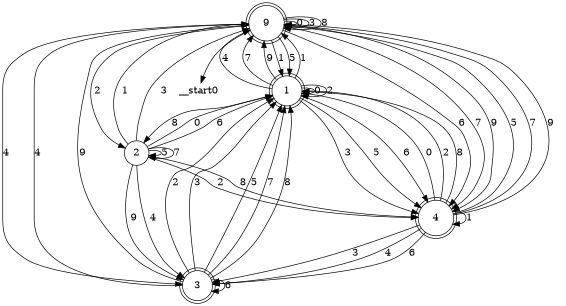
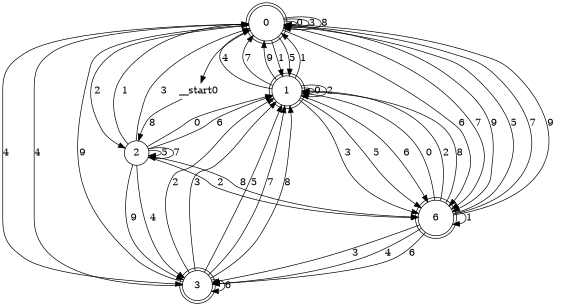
(266, 23) -> (266, 23)
(207, 109) -> (157, 112)
(436, 218) -> (436, 218)
